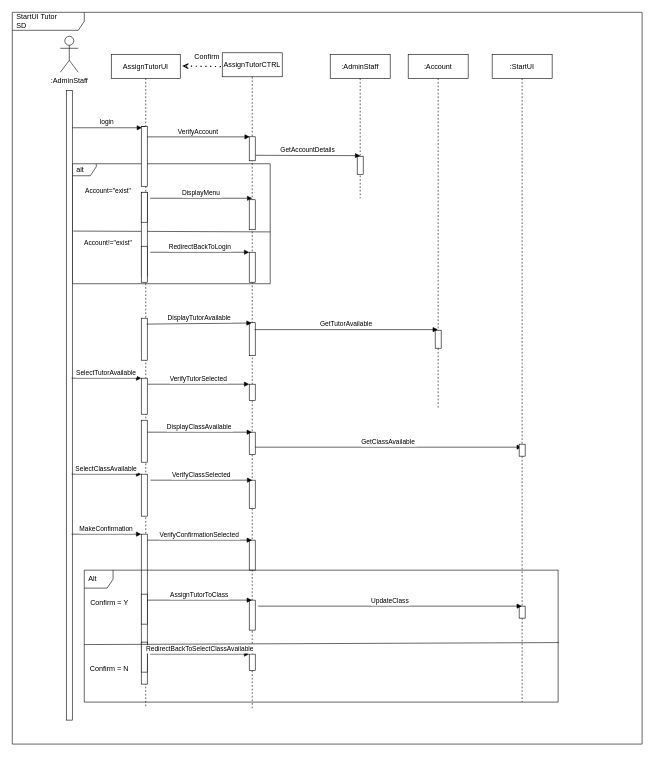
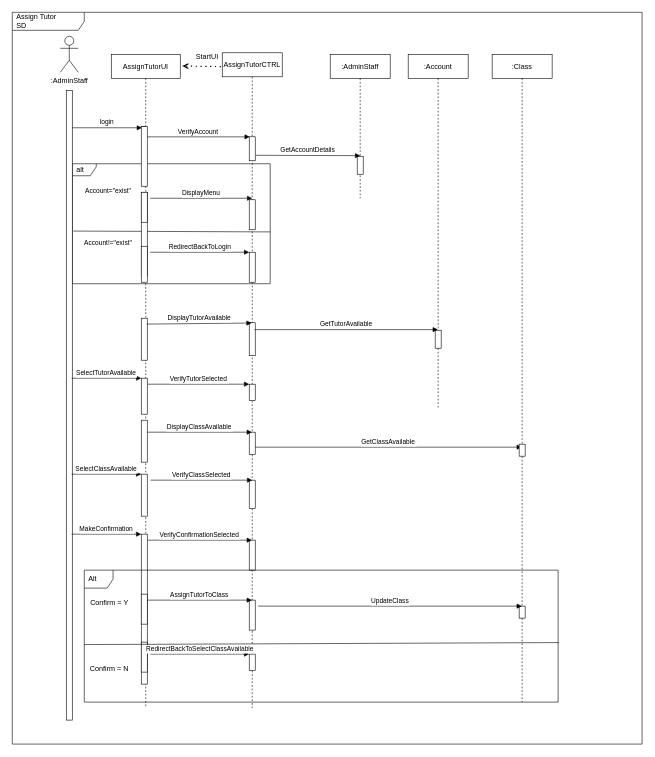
(42, 21) -> (39, 21)
(207, 57) -> (207, 57)
(522, 67) -> (522, 67)
